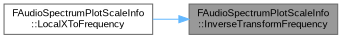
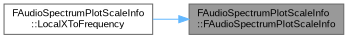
(263, 19) -> (266, 19)
